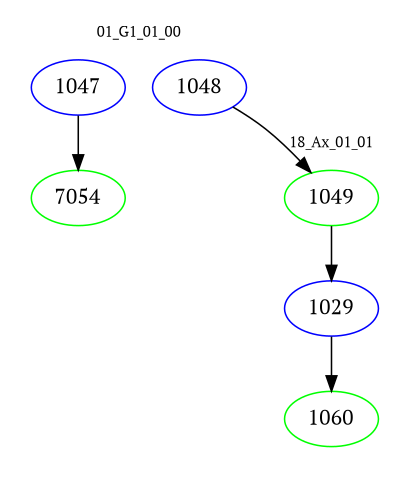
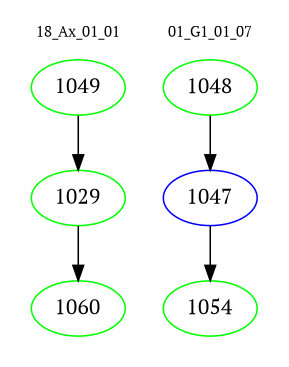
(139, 33) -> (210, 33)
(200, 87) -> (210, 87)
(282, 143) -> (210, 135)
(78, 198) -> (210, 308)
(332, 308) -> (78, 198)
